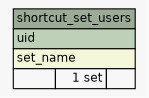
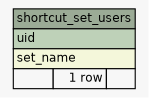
(88, 78) -> (86, 78)
